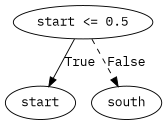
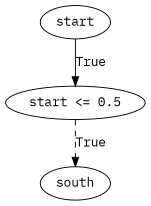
(64, 59) -> (75, 58)
(127, 63) -> (91, 143)
